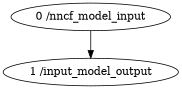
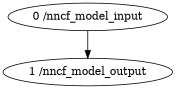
(91, 72) -> (88, 72)
